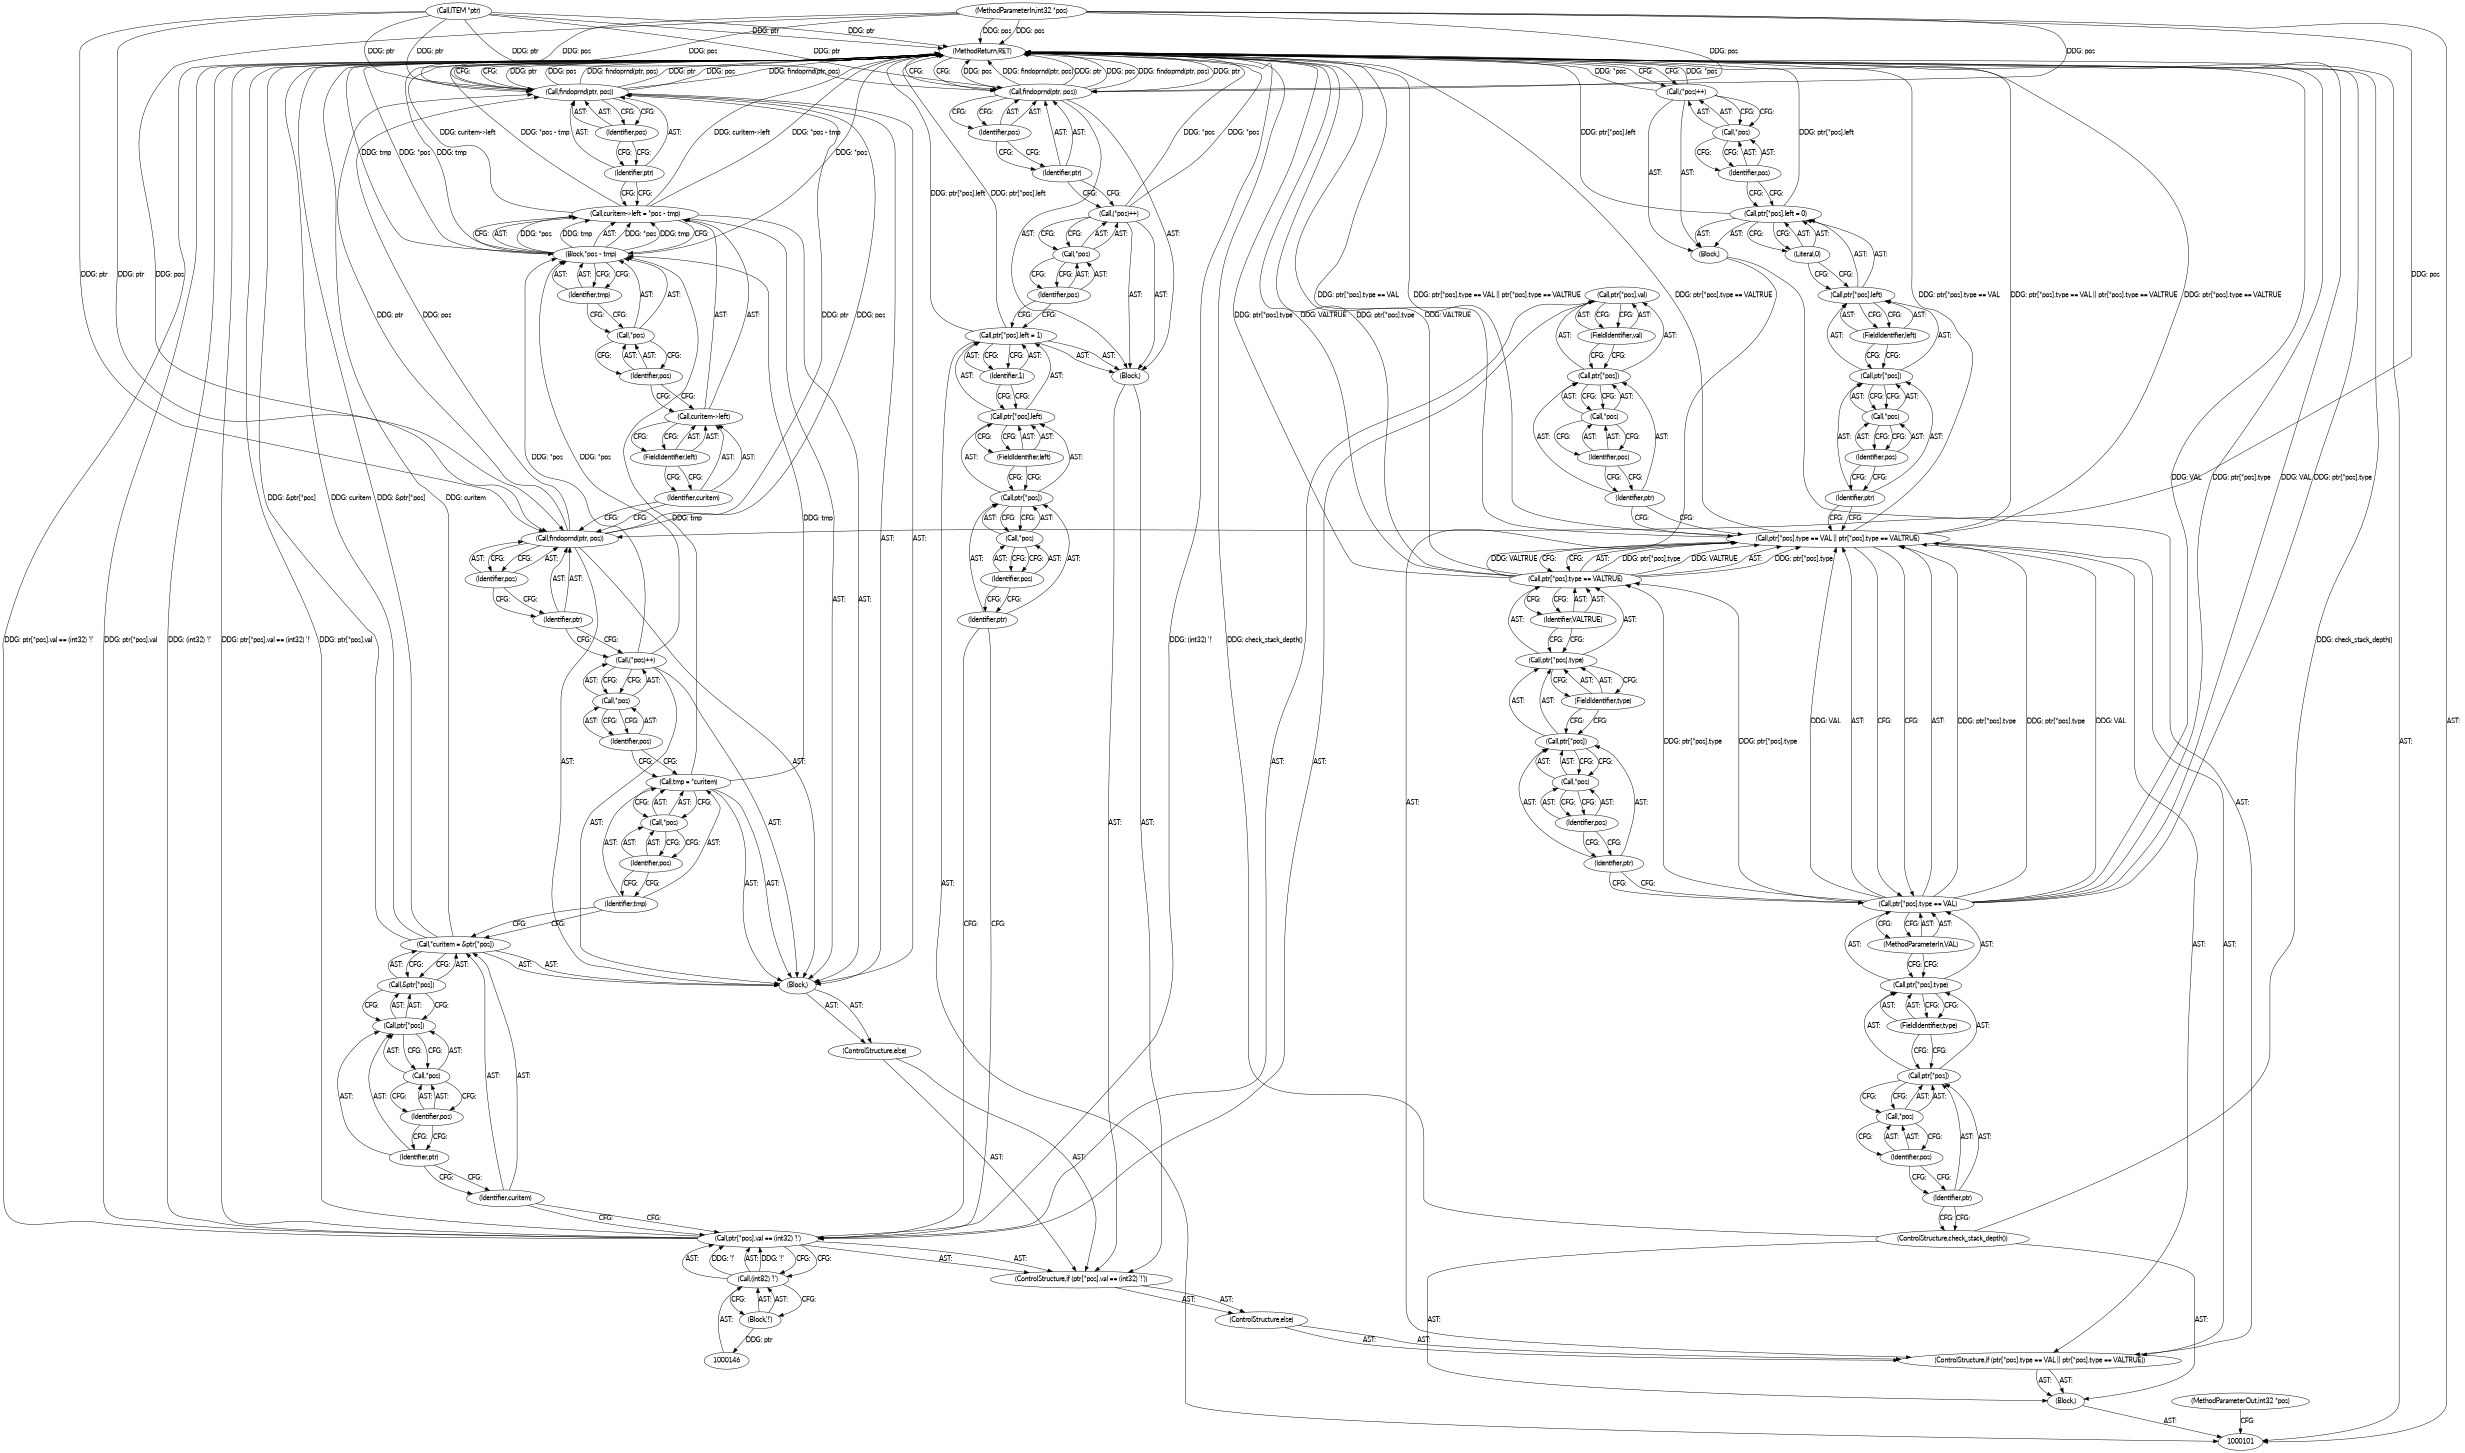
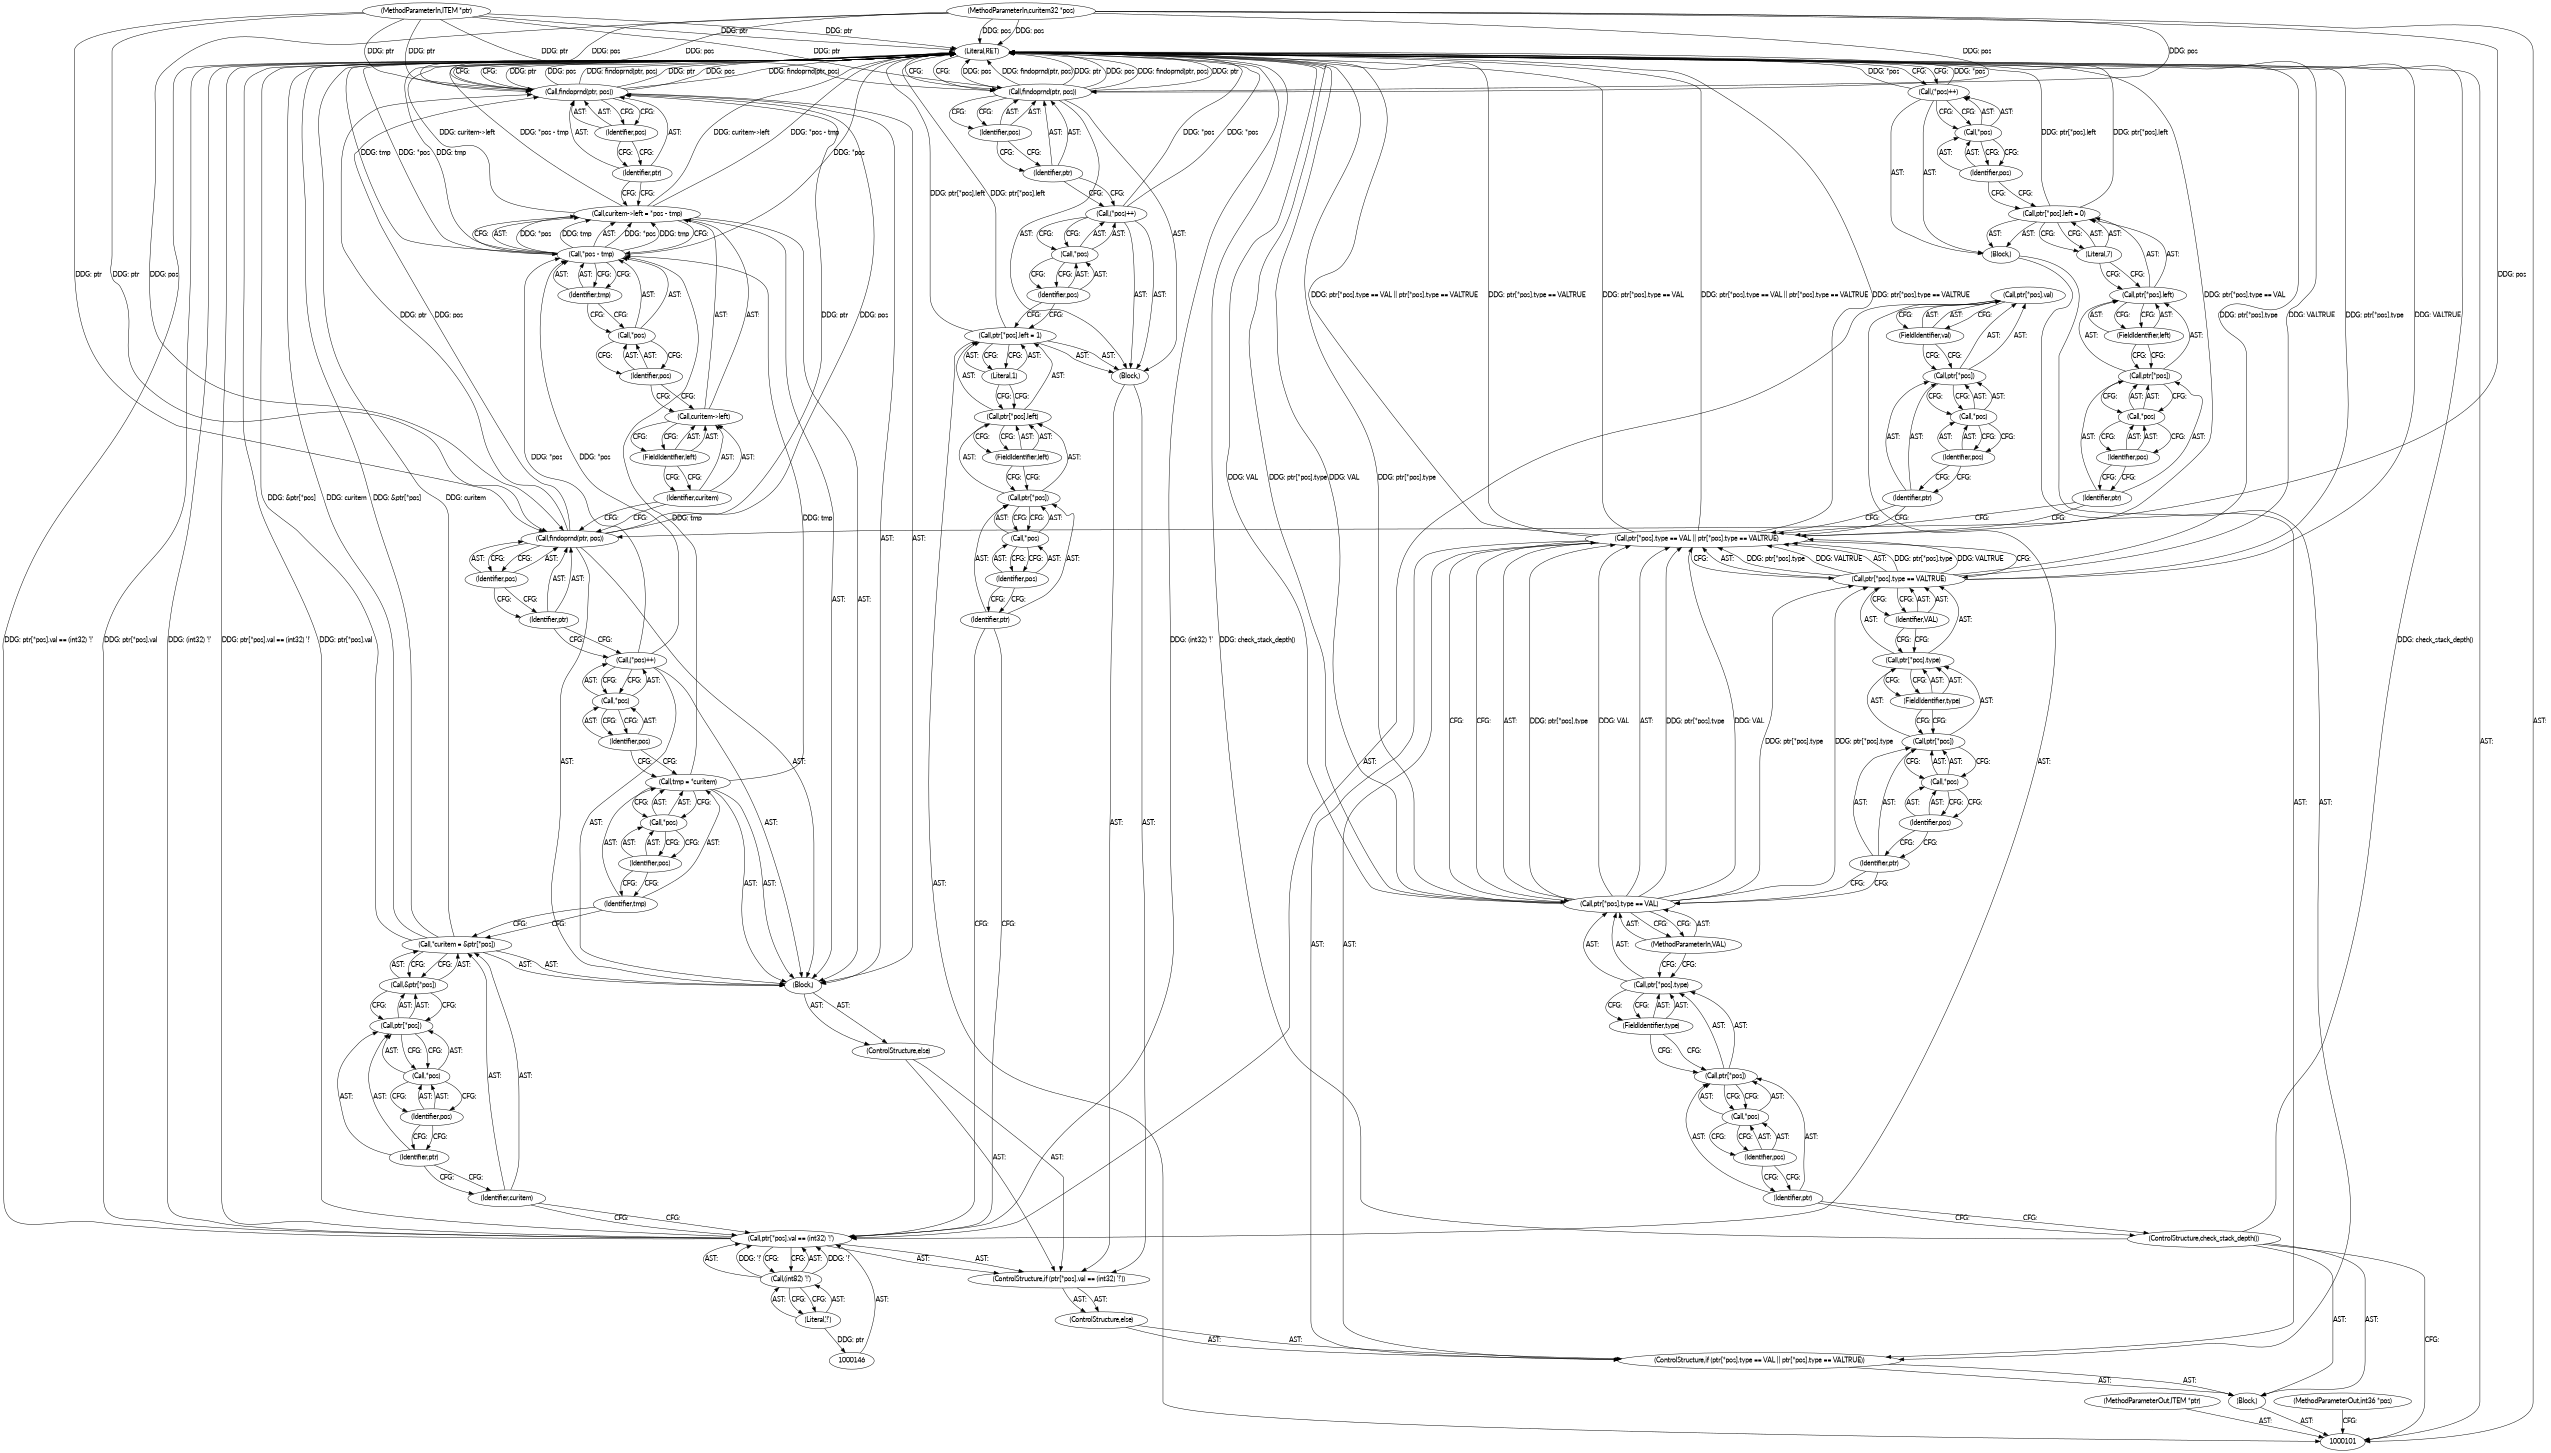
(459, 11) -> (427, 11)
(1022, 11) -> (1021, 11)
(982, 52) -> (982, 52)
(591, 255) -> (591, 255)
(1807, 255) -> (2099, 255)
(1007, 377) -> (1004, 377)
(1573, 620) -> (1917, 620)
none -> (2425, 1293)
(719, 1317) -> (874, 1295)
(760, 1320) -> (818, 1320)
none -> (2152, 1401)
(2241, 1401) -> (2343, 1401)
